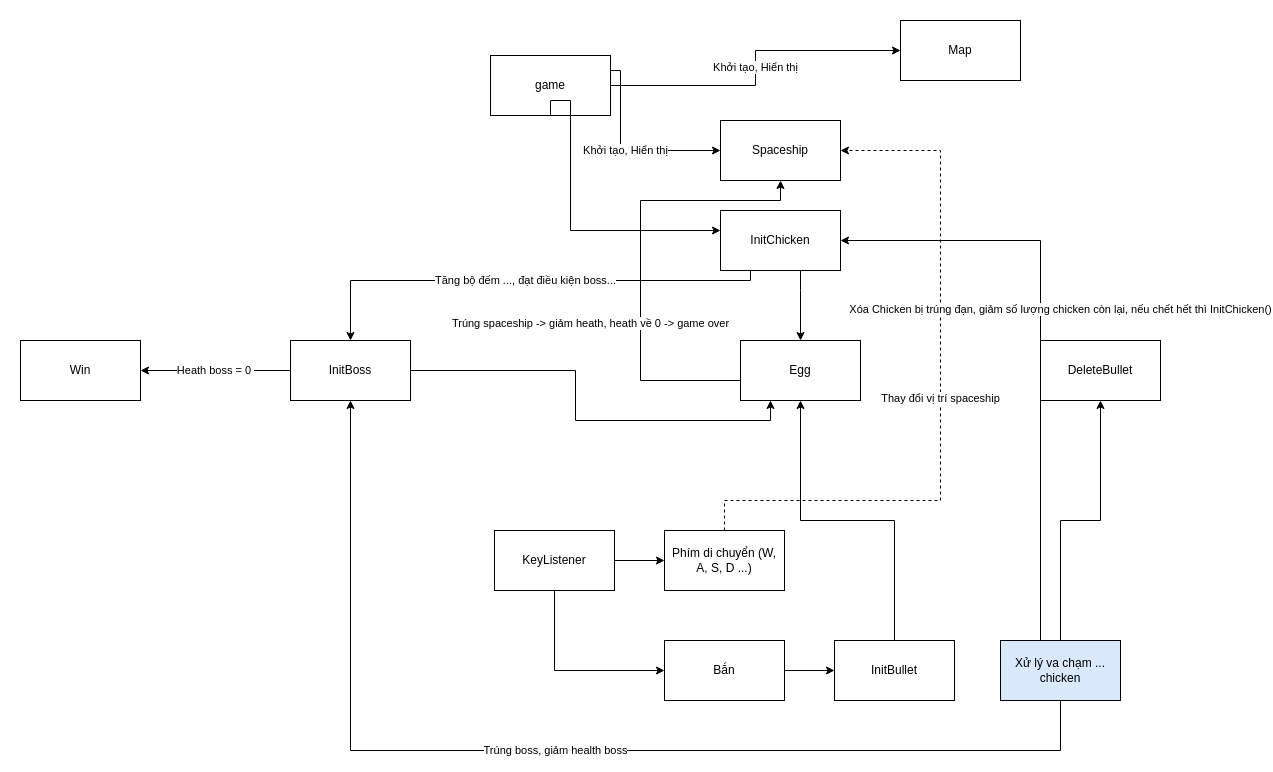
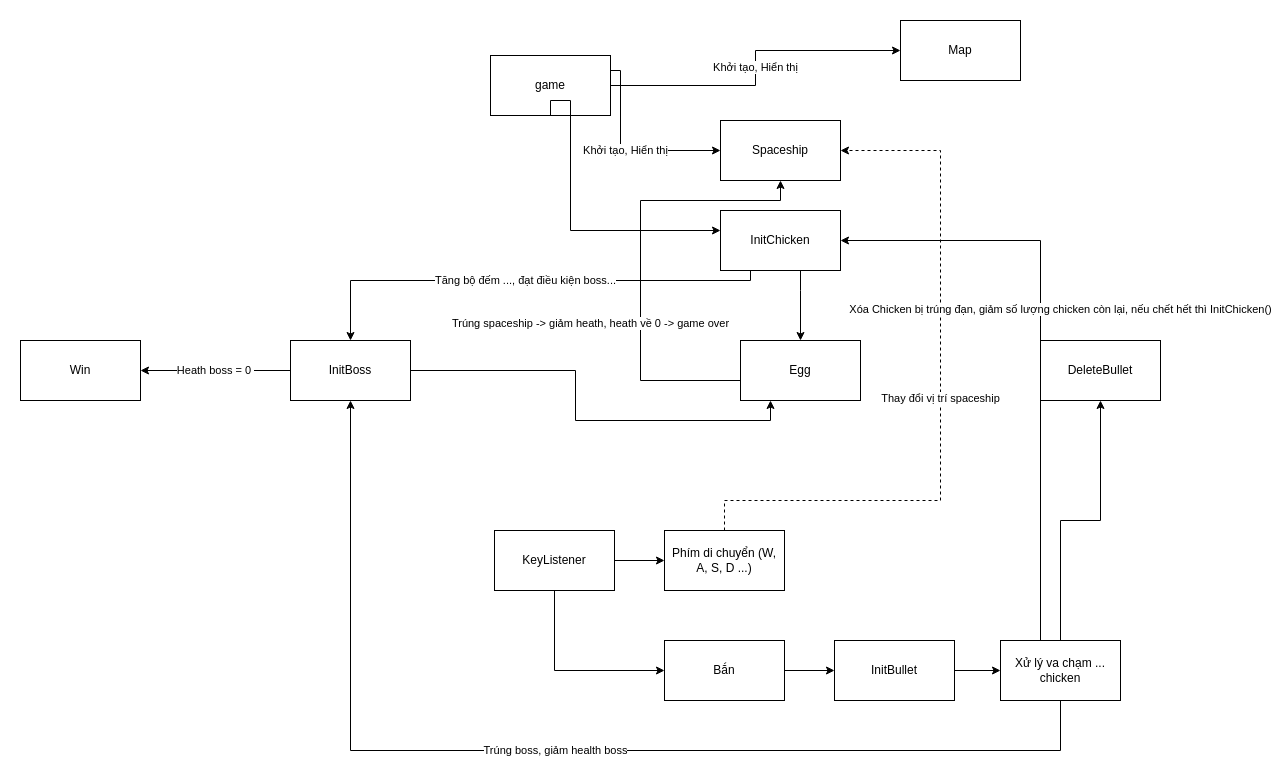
(852, 521) -> (974, 671)
(1061, 671) -> (1061, 671)
